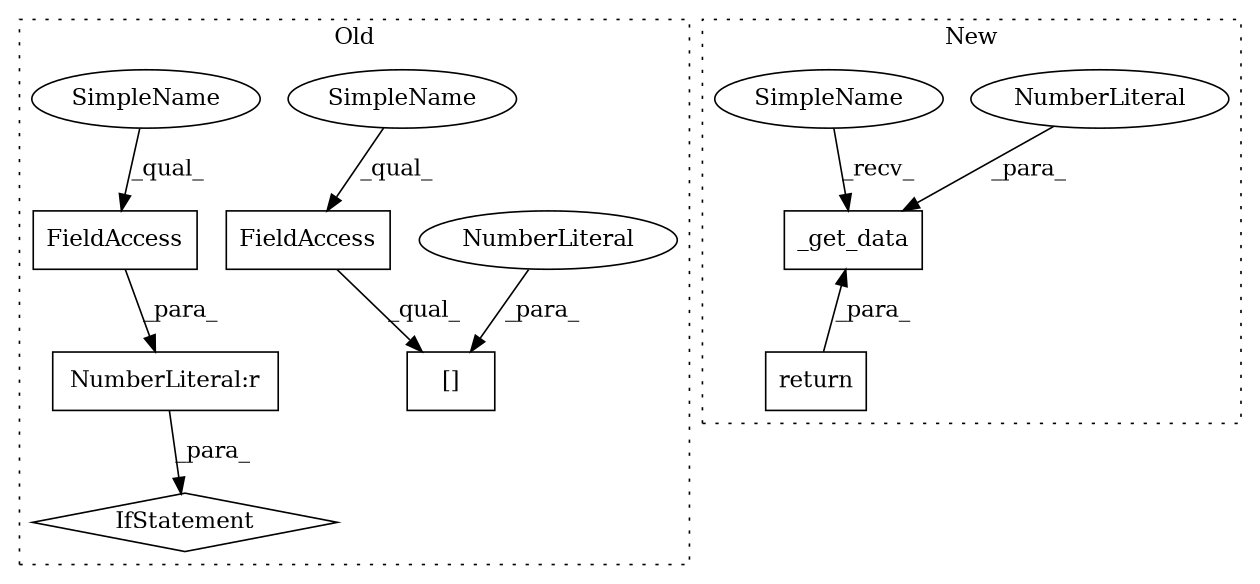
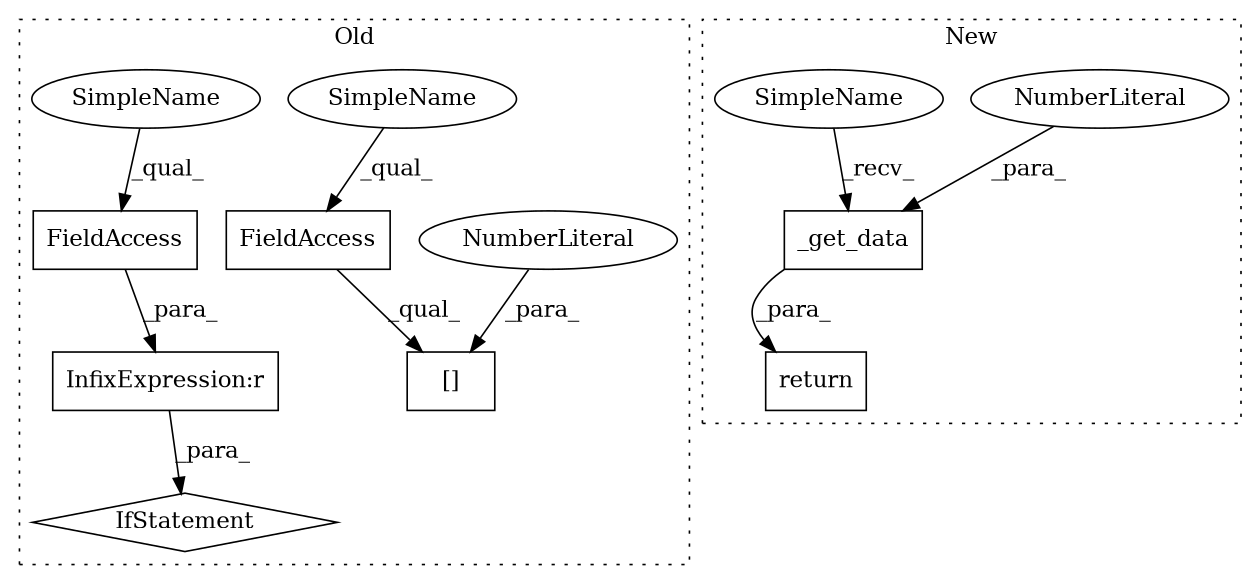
(833, 319) -> (755, 300)
(165, 381) -> (165, 381)
